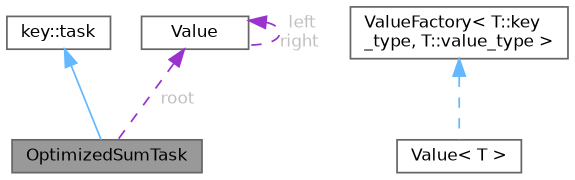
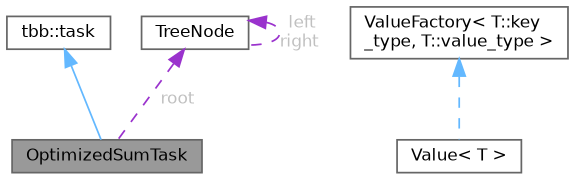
(59, 33) -> (59, 33)
(195, 33) -> (195, 33)
